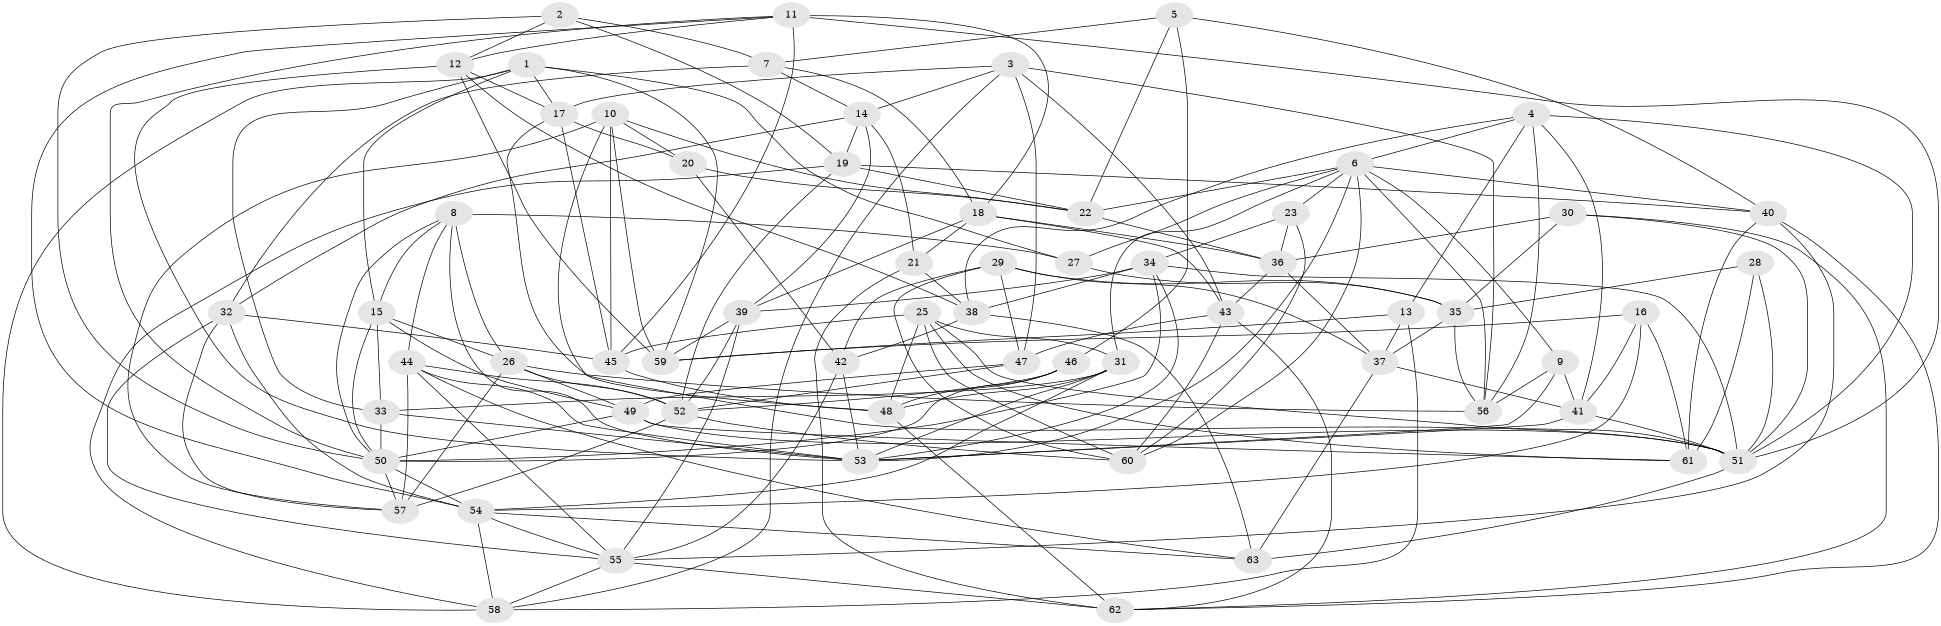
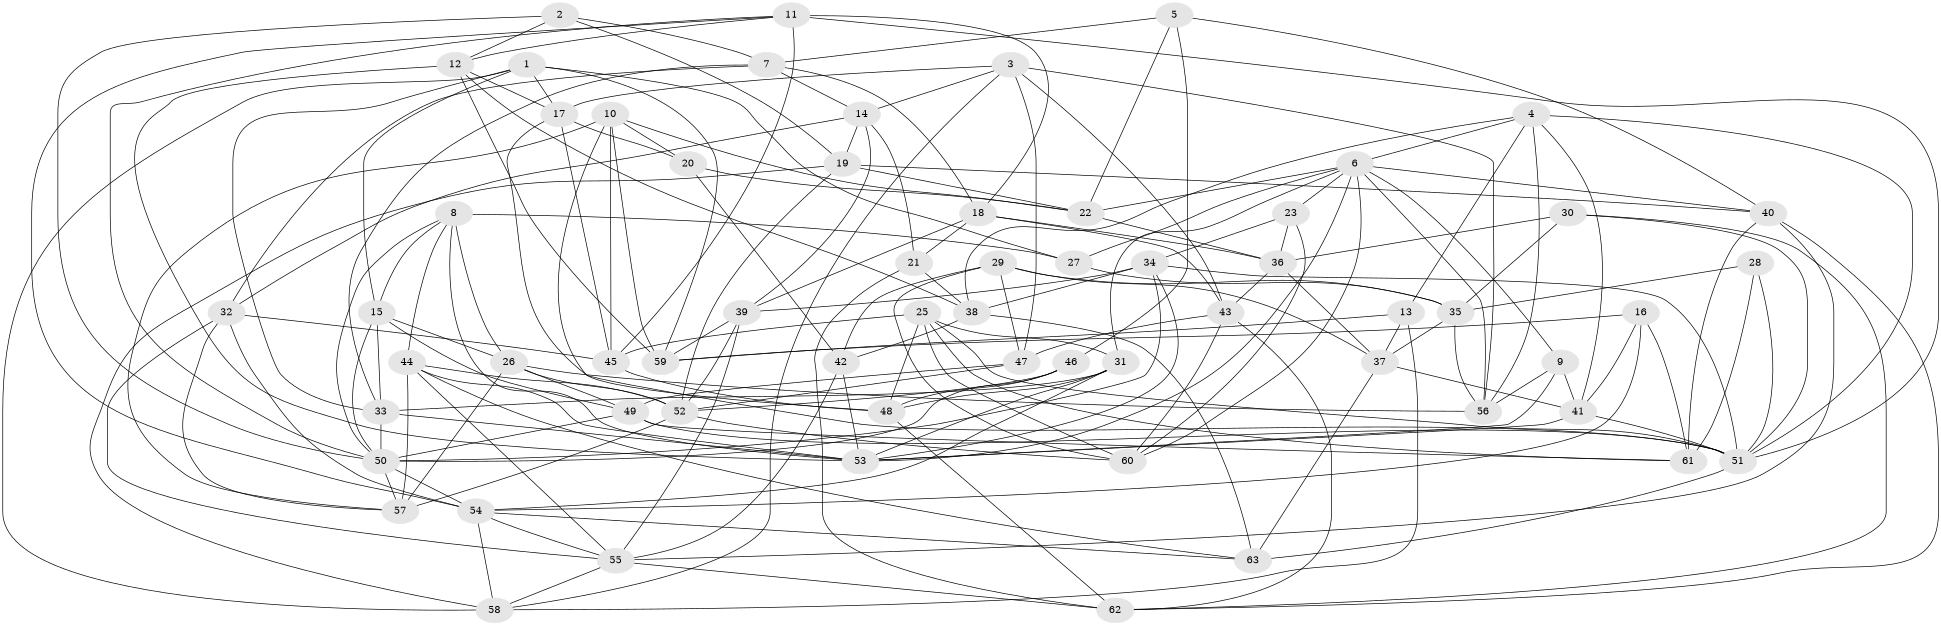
none -> (458, 141)
